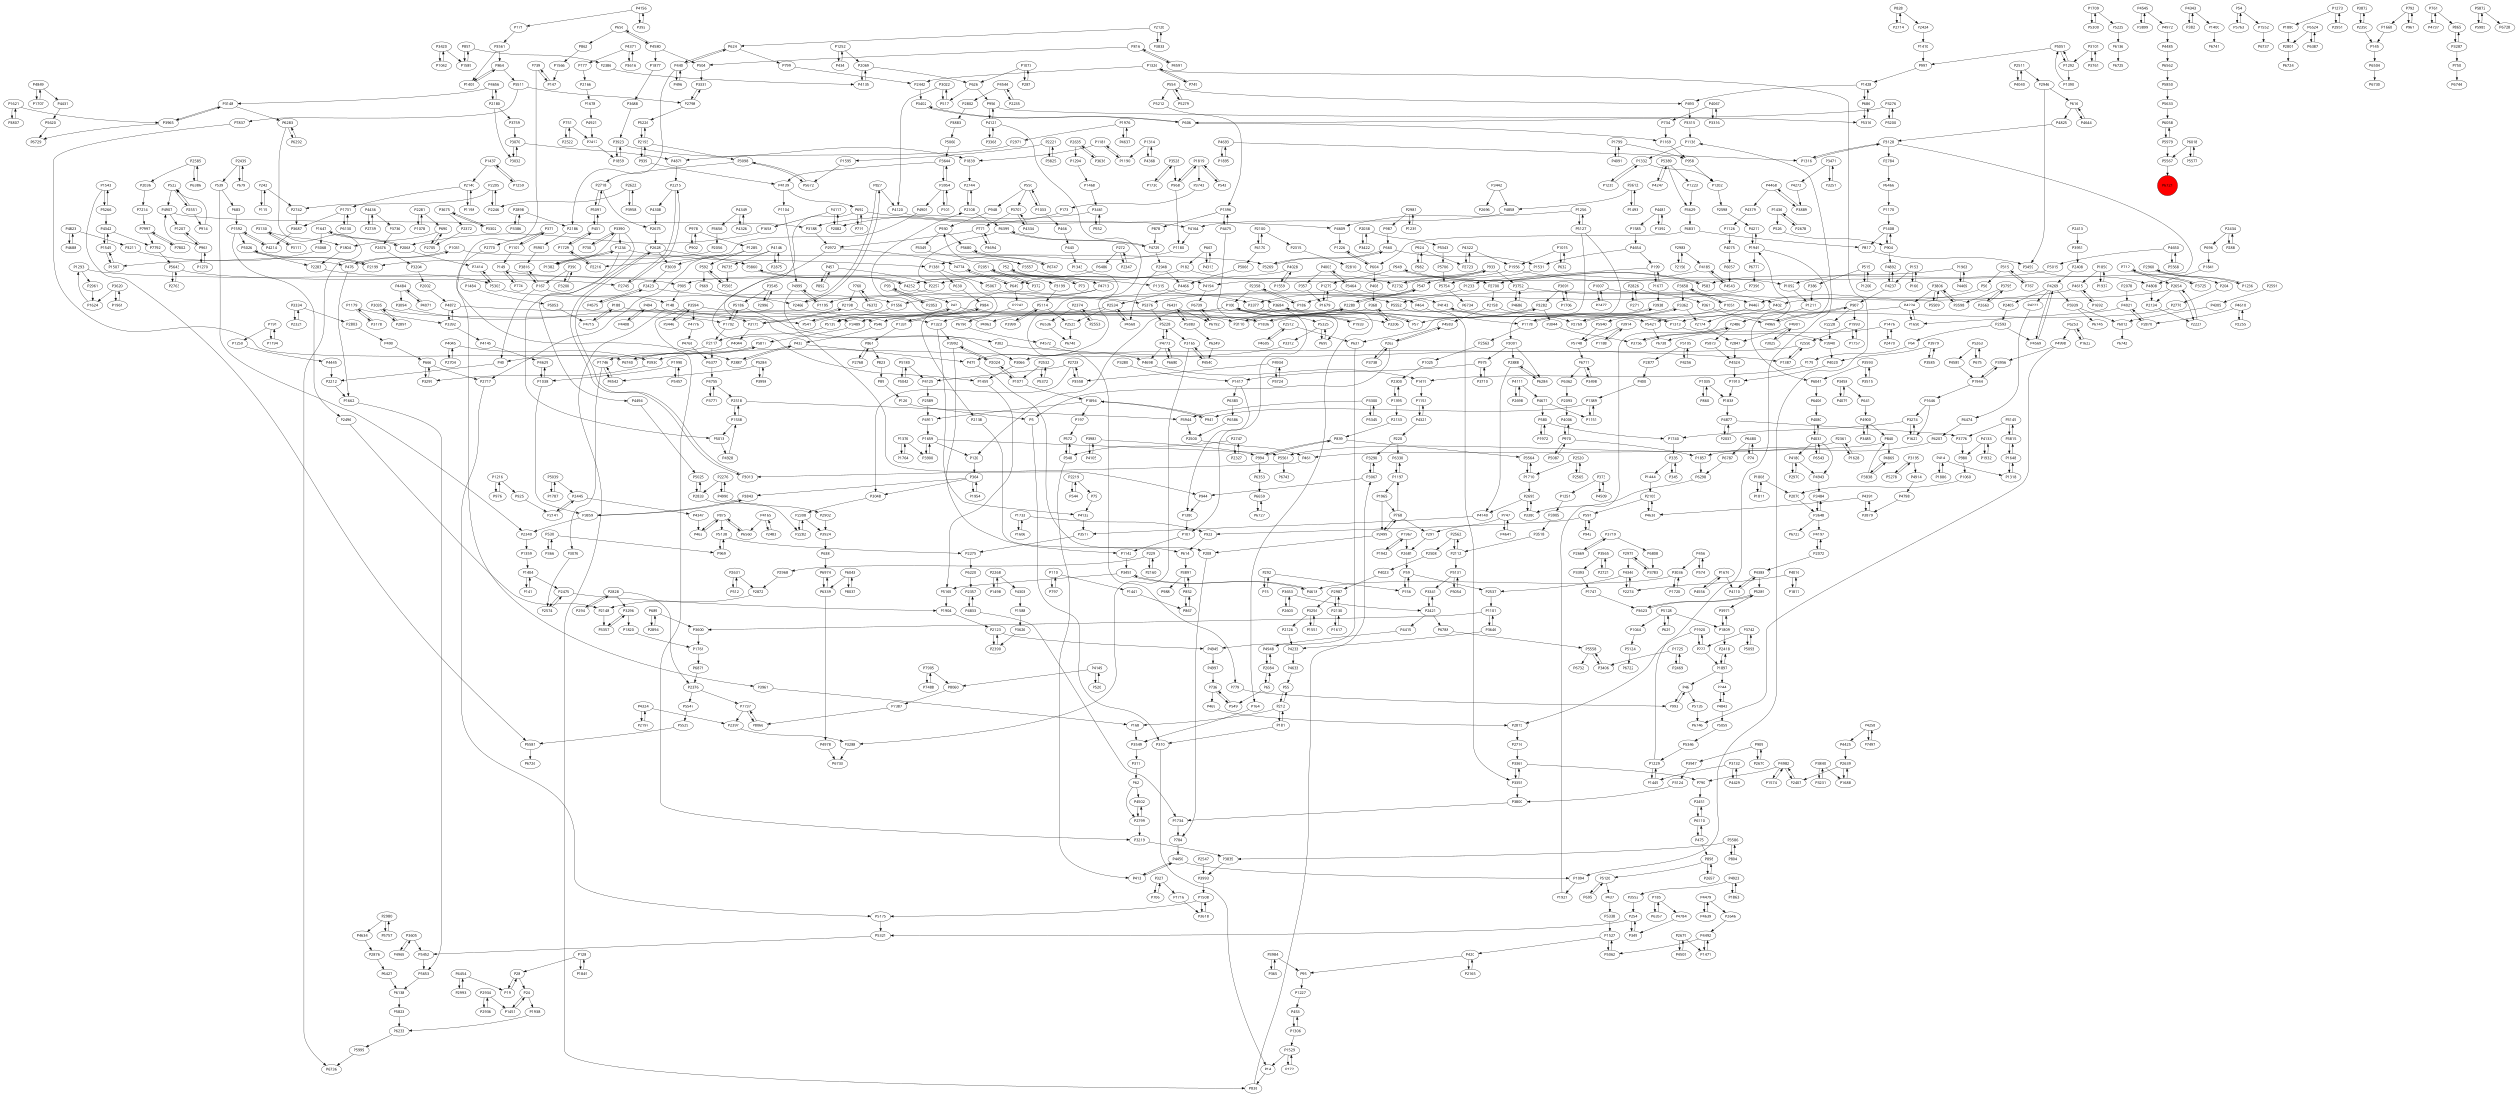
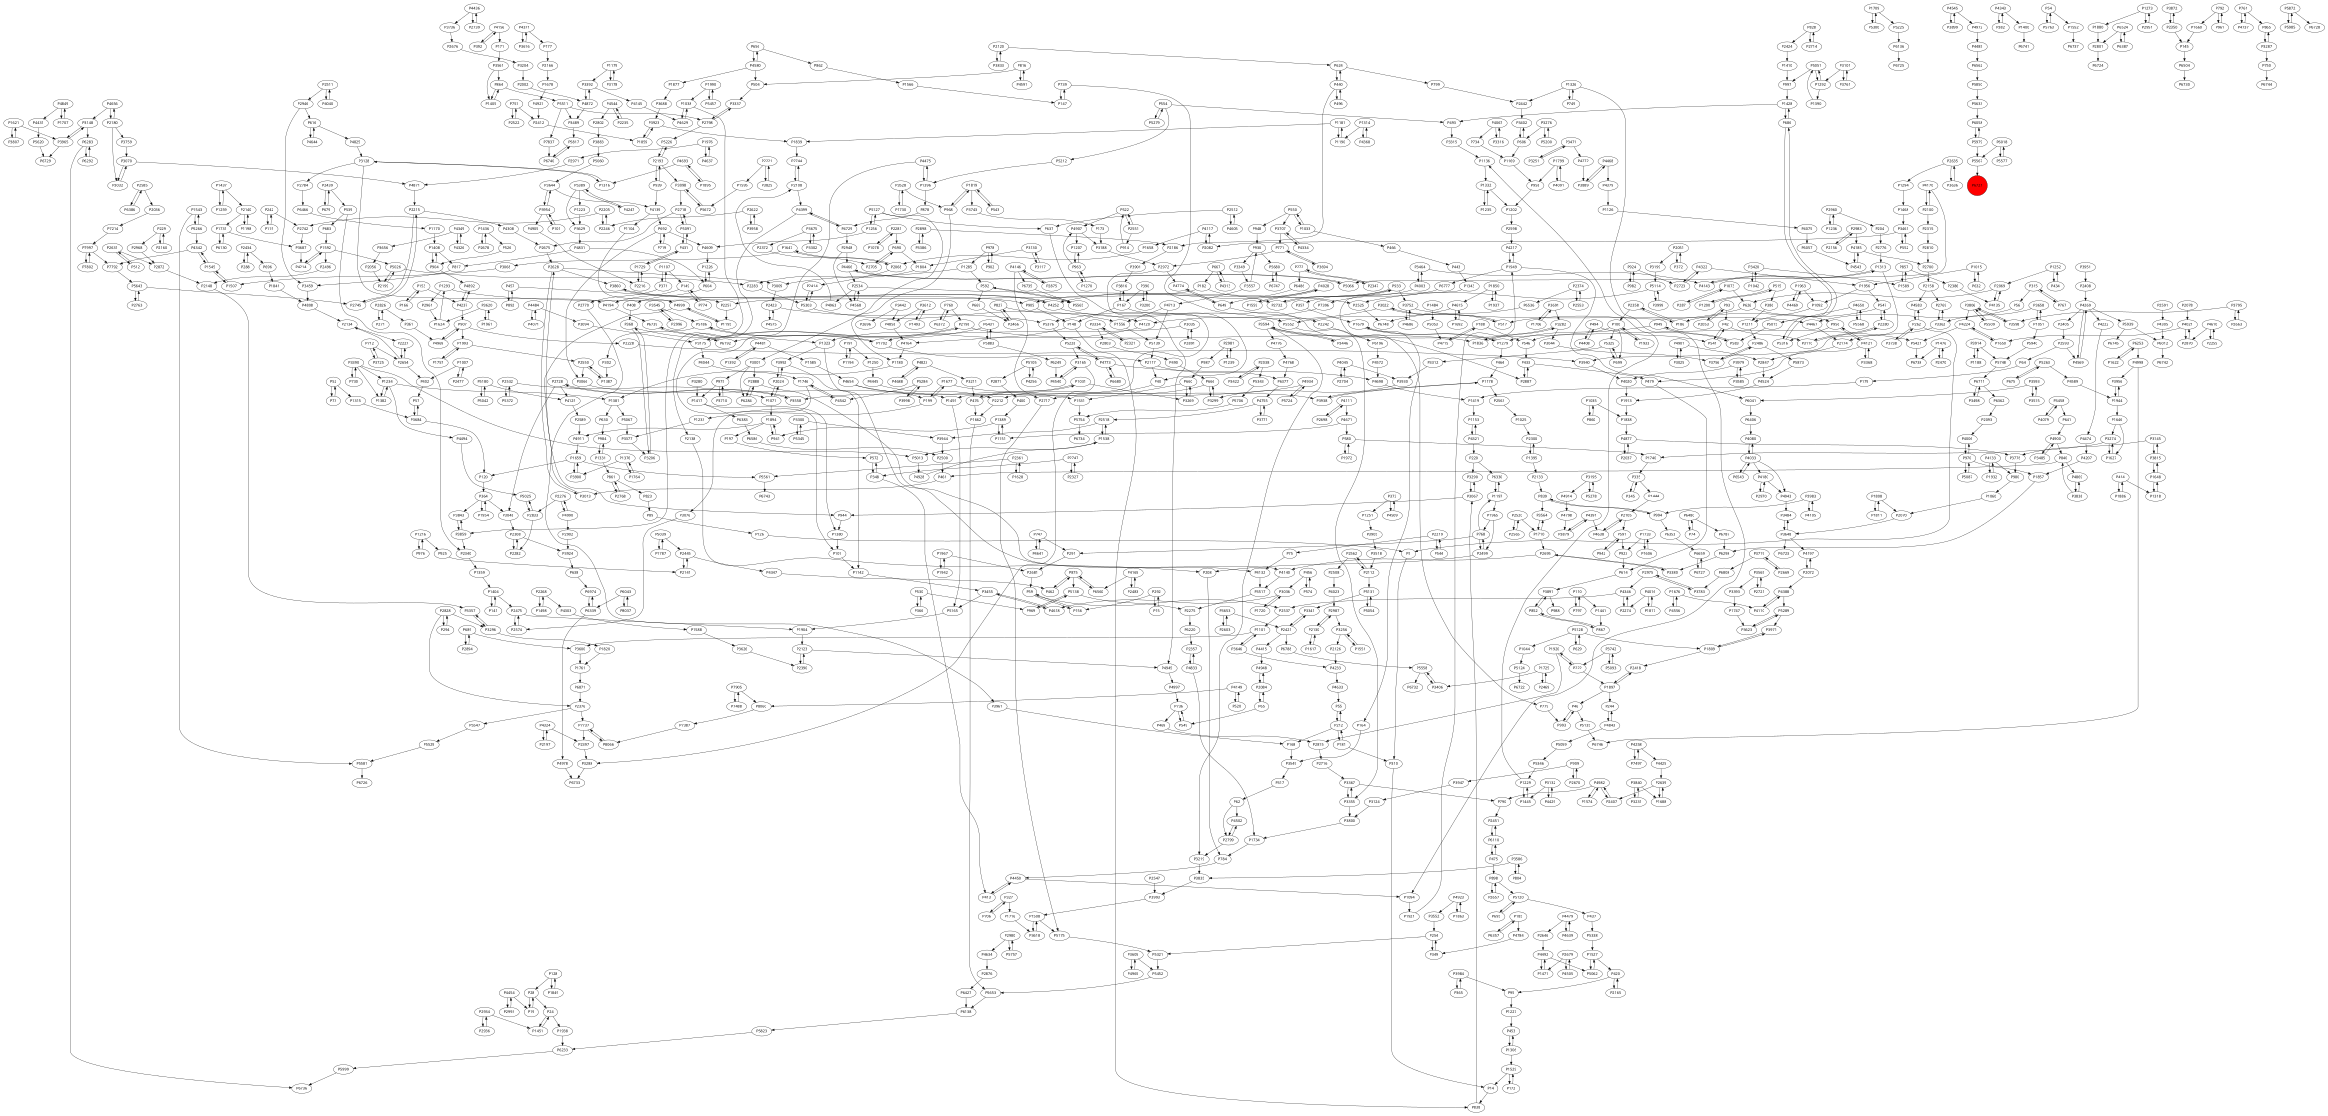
(2078, 229) -> none
none -> (1096, 277)
(1104, 315) -> (568, 112)
